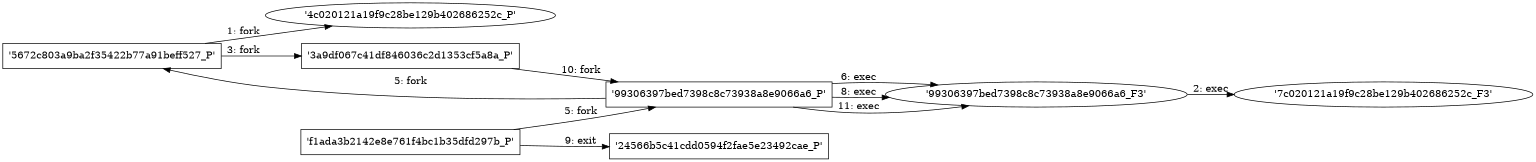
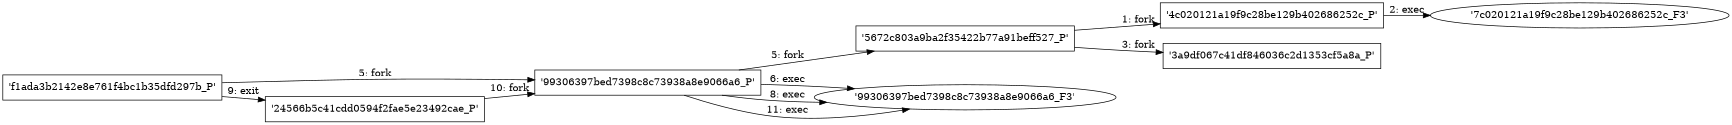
(410, 15) -> (1272, 15)
(561, 75) -> (506, 96)
(1207, 94) -> (1403, 15)
